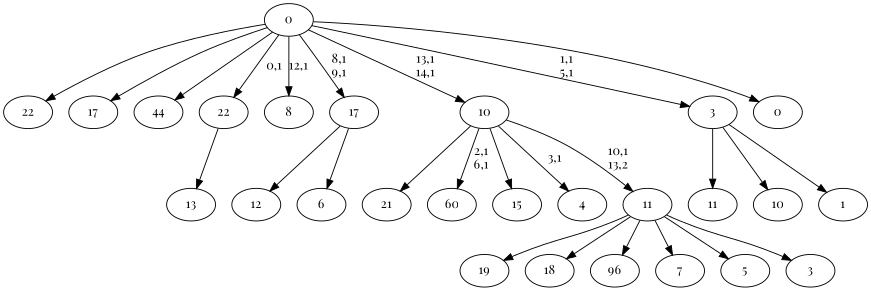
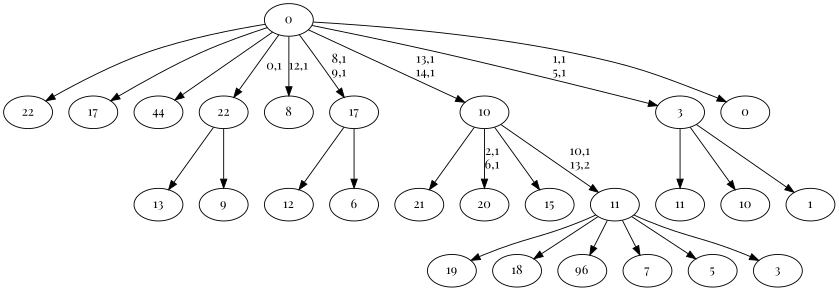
none -> (224, 205)
(452, 205) -> (484, 205)
(582, 205) -> none
